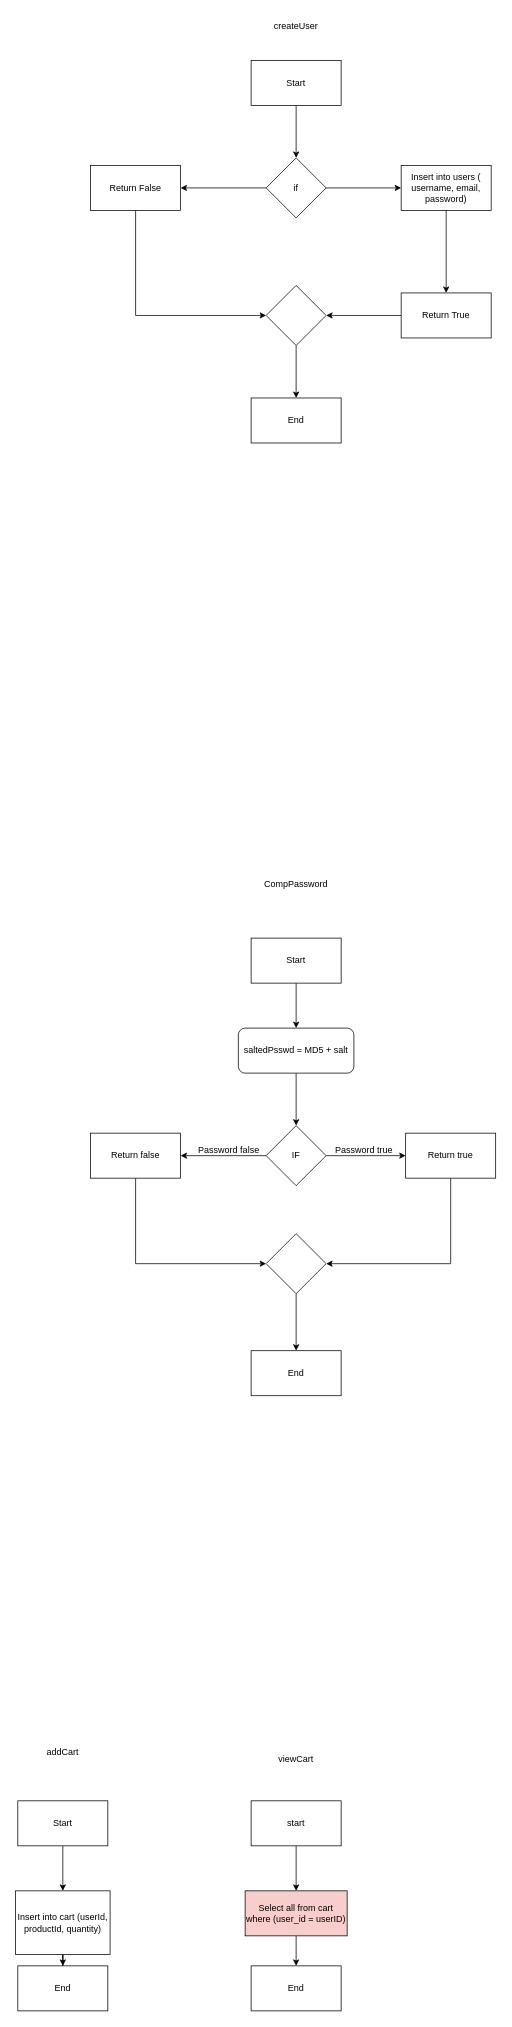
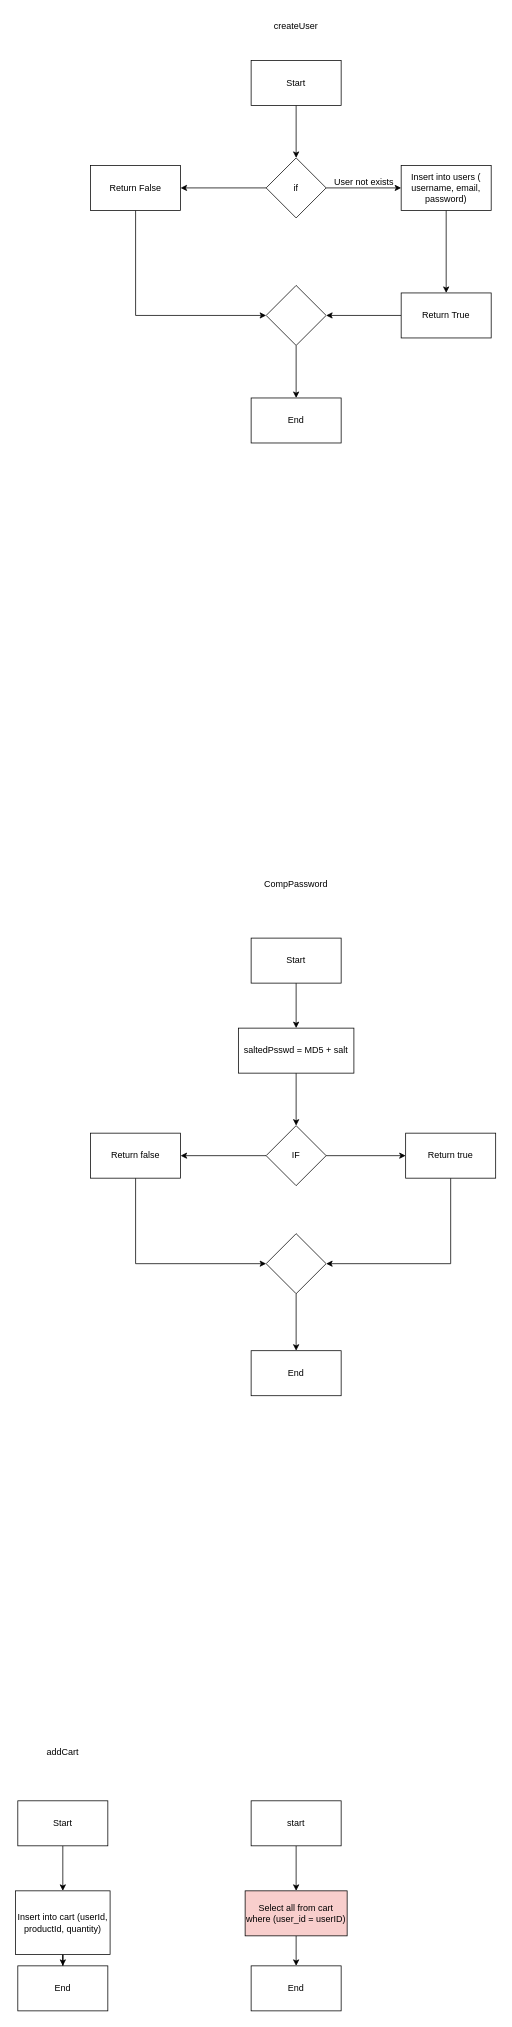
none -> (363, 183)
(296, 1050) -> (296, 1050)
(228, 1150) -> none
(363, 1150) -> none
(296, 1759) -> none
